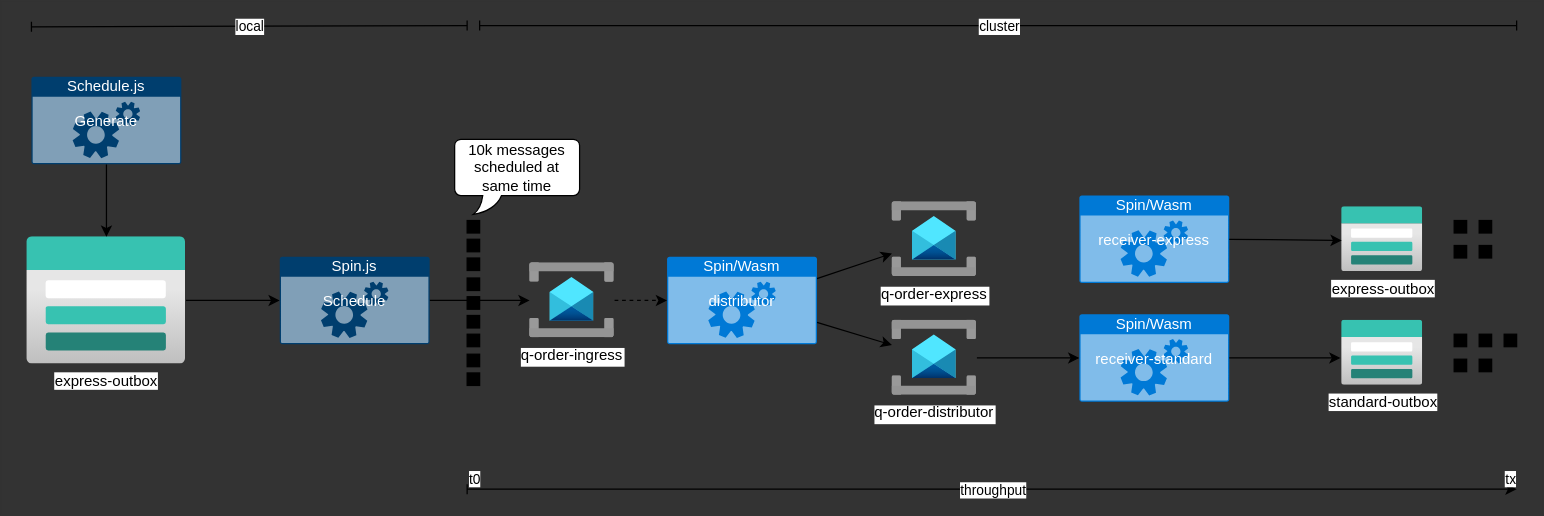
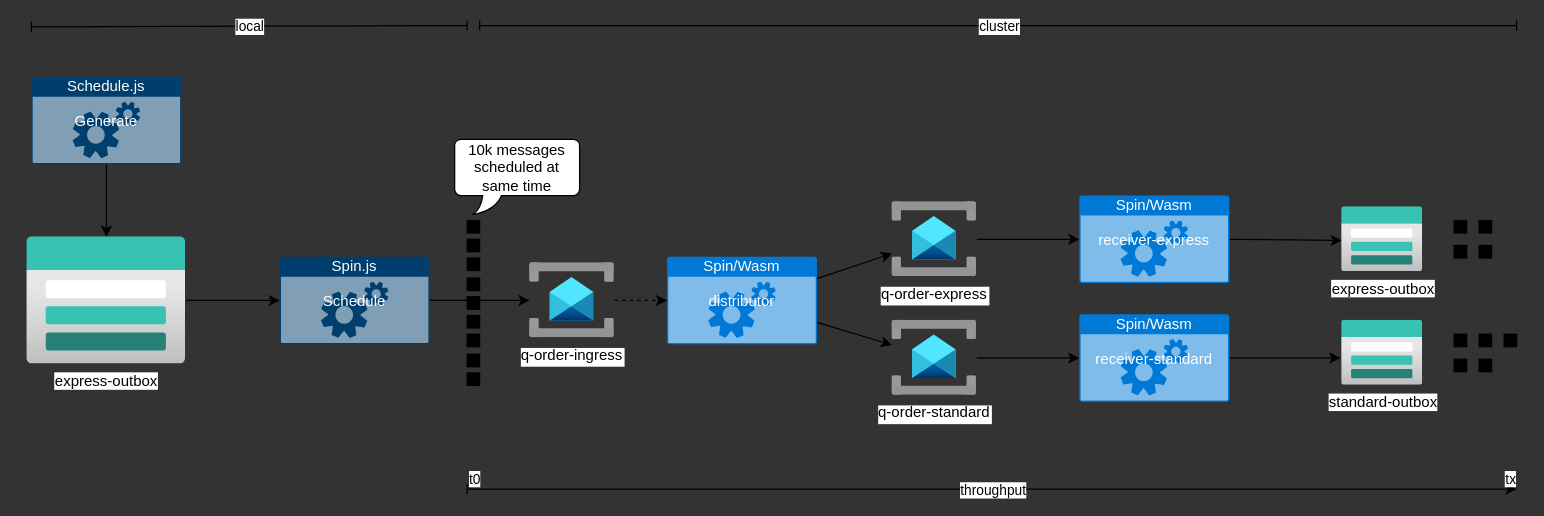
none -> (1024, 239)
(934, 413) -> (934, 413)
